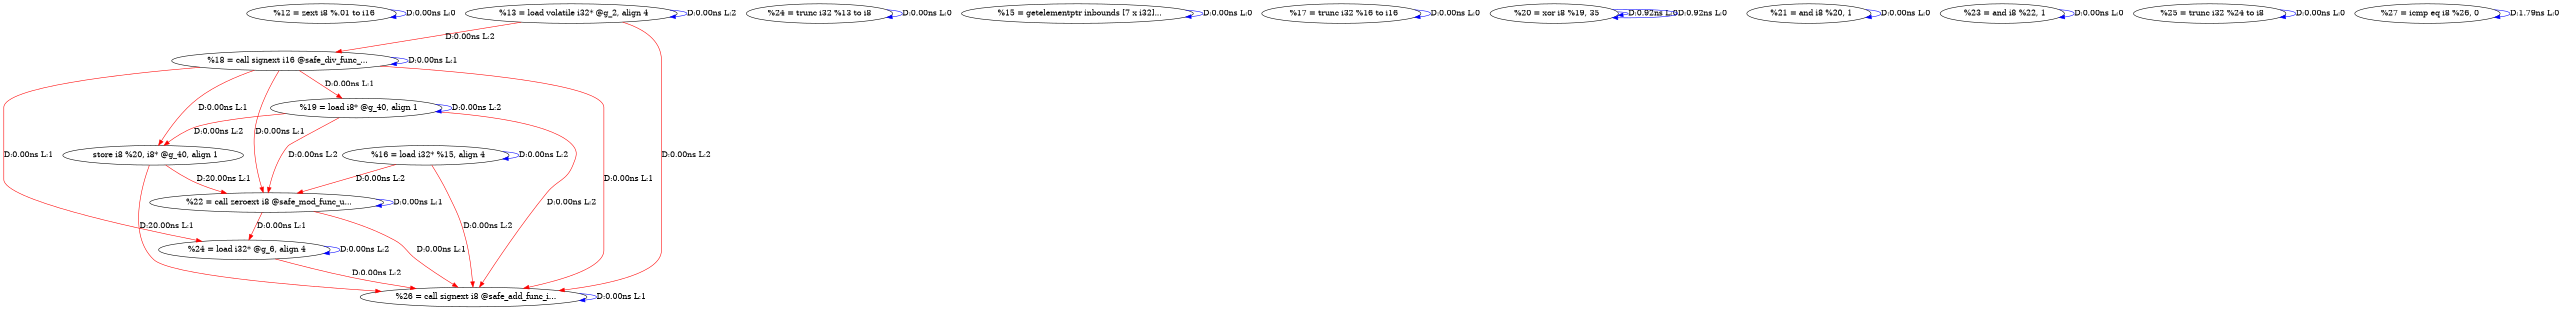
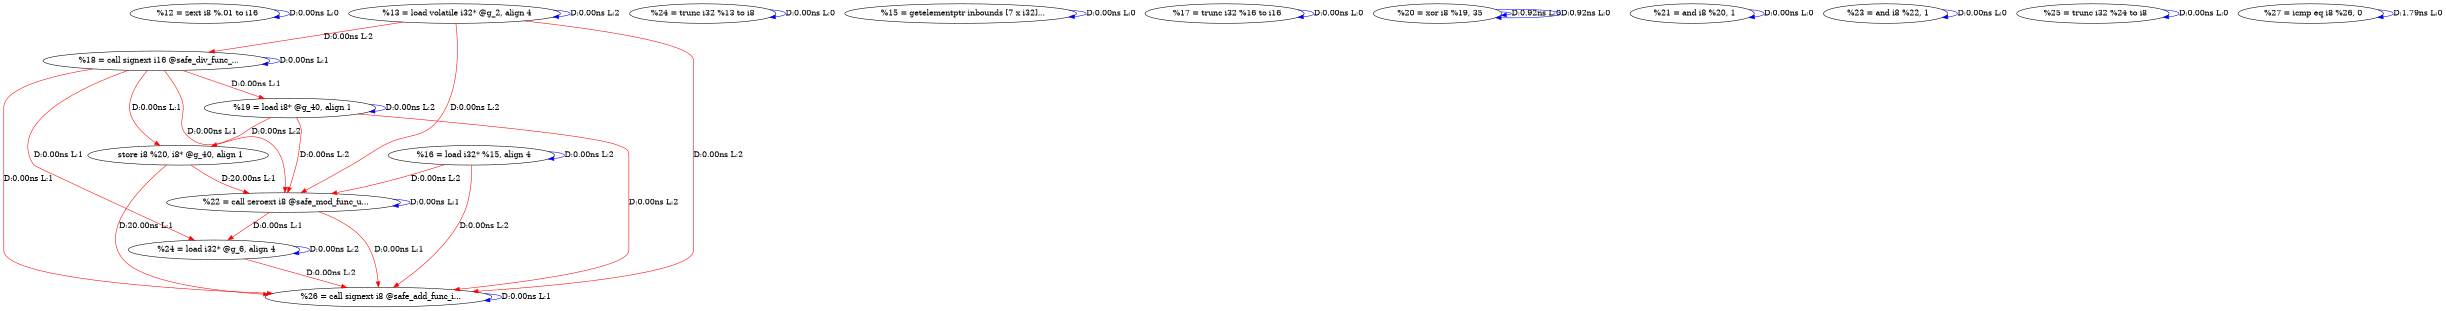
none -> (418, 134)
